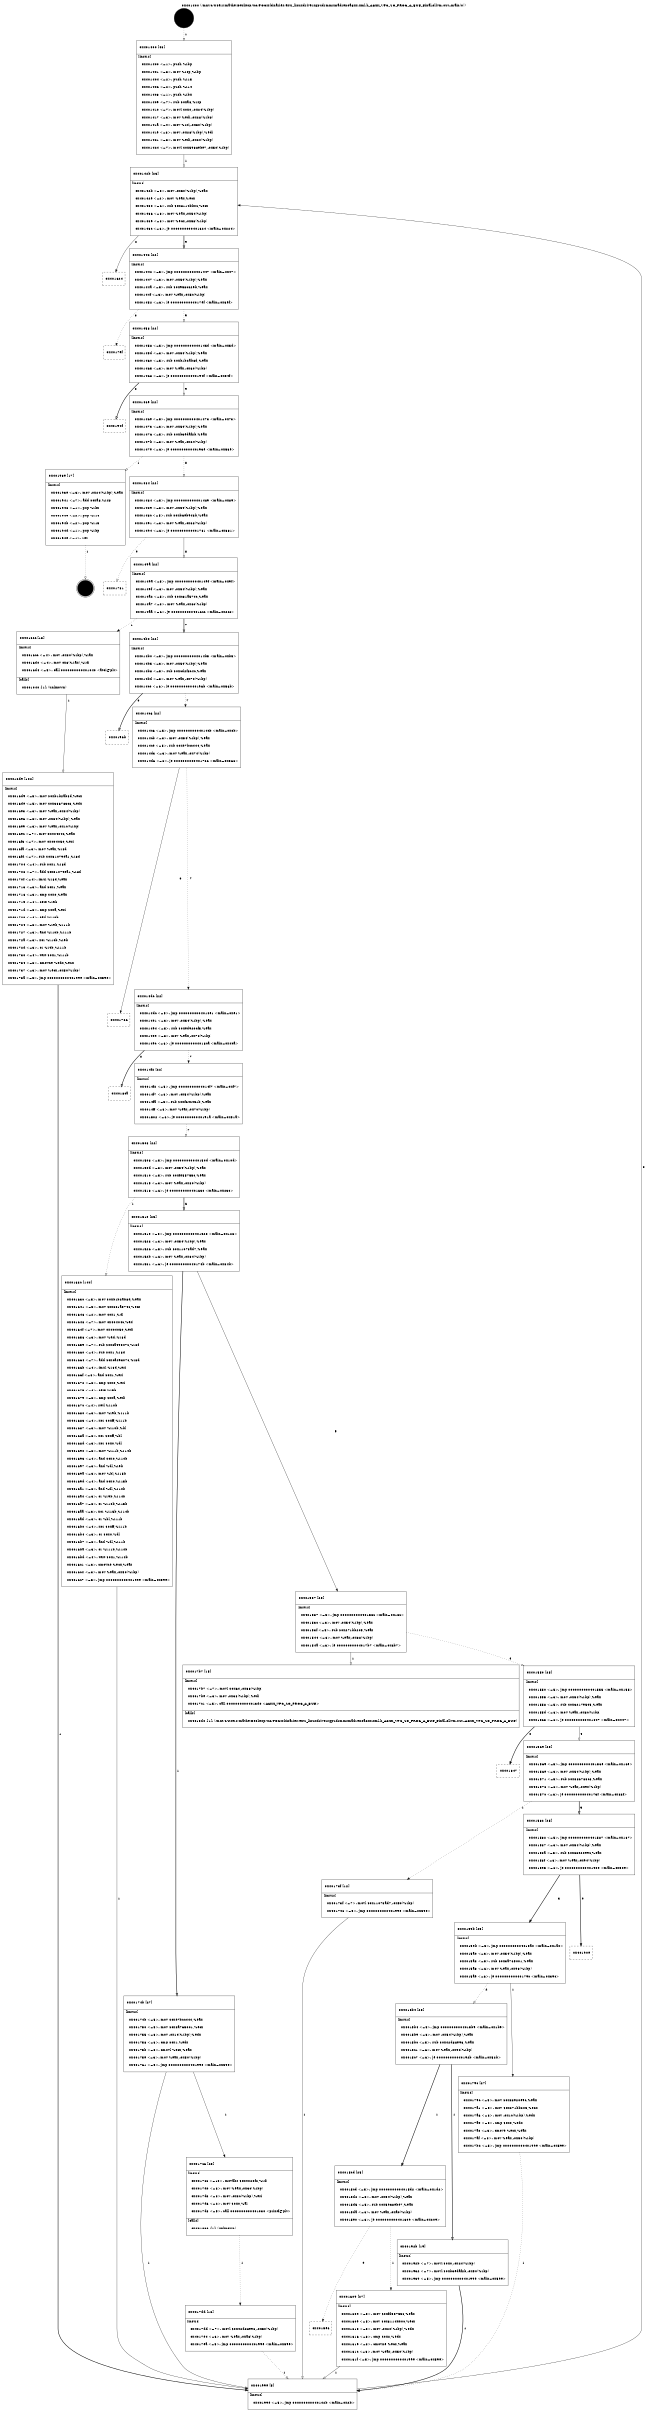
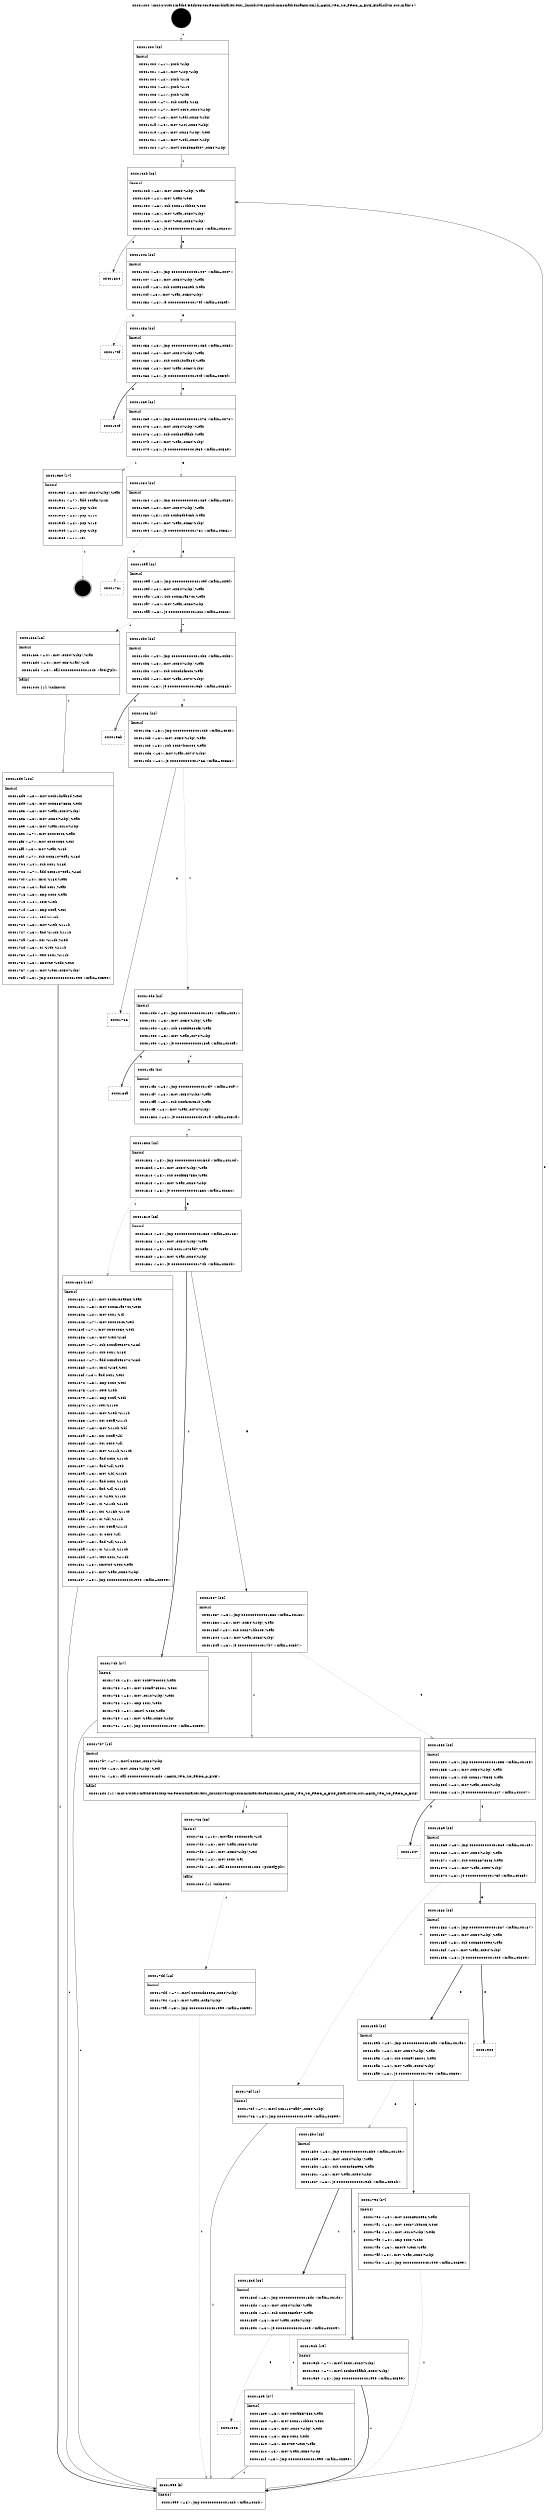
(209, 2113) -> (244, 1806)
